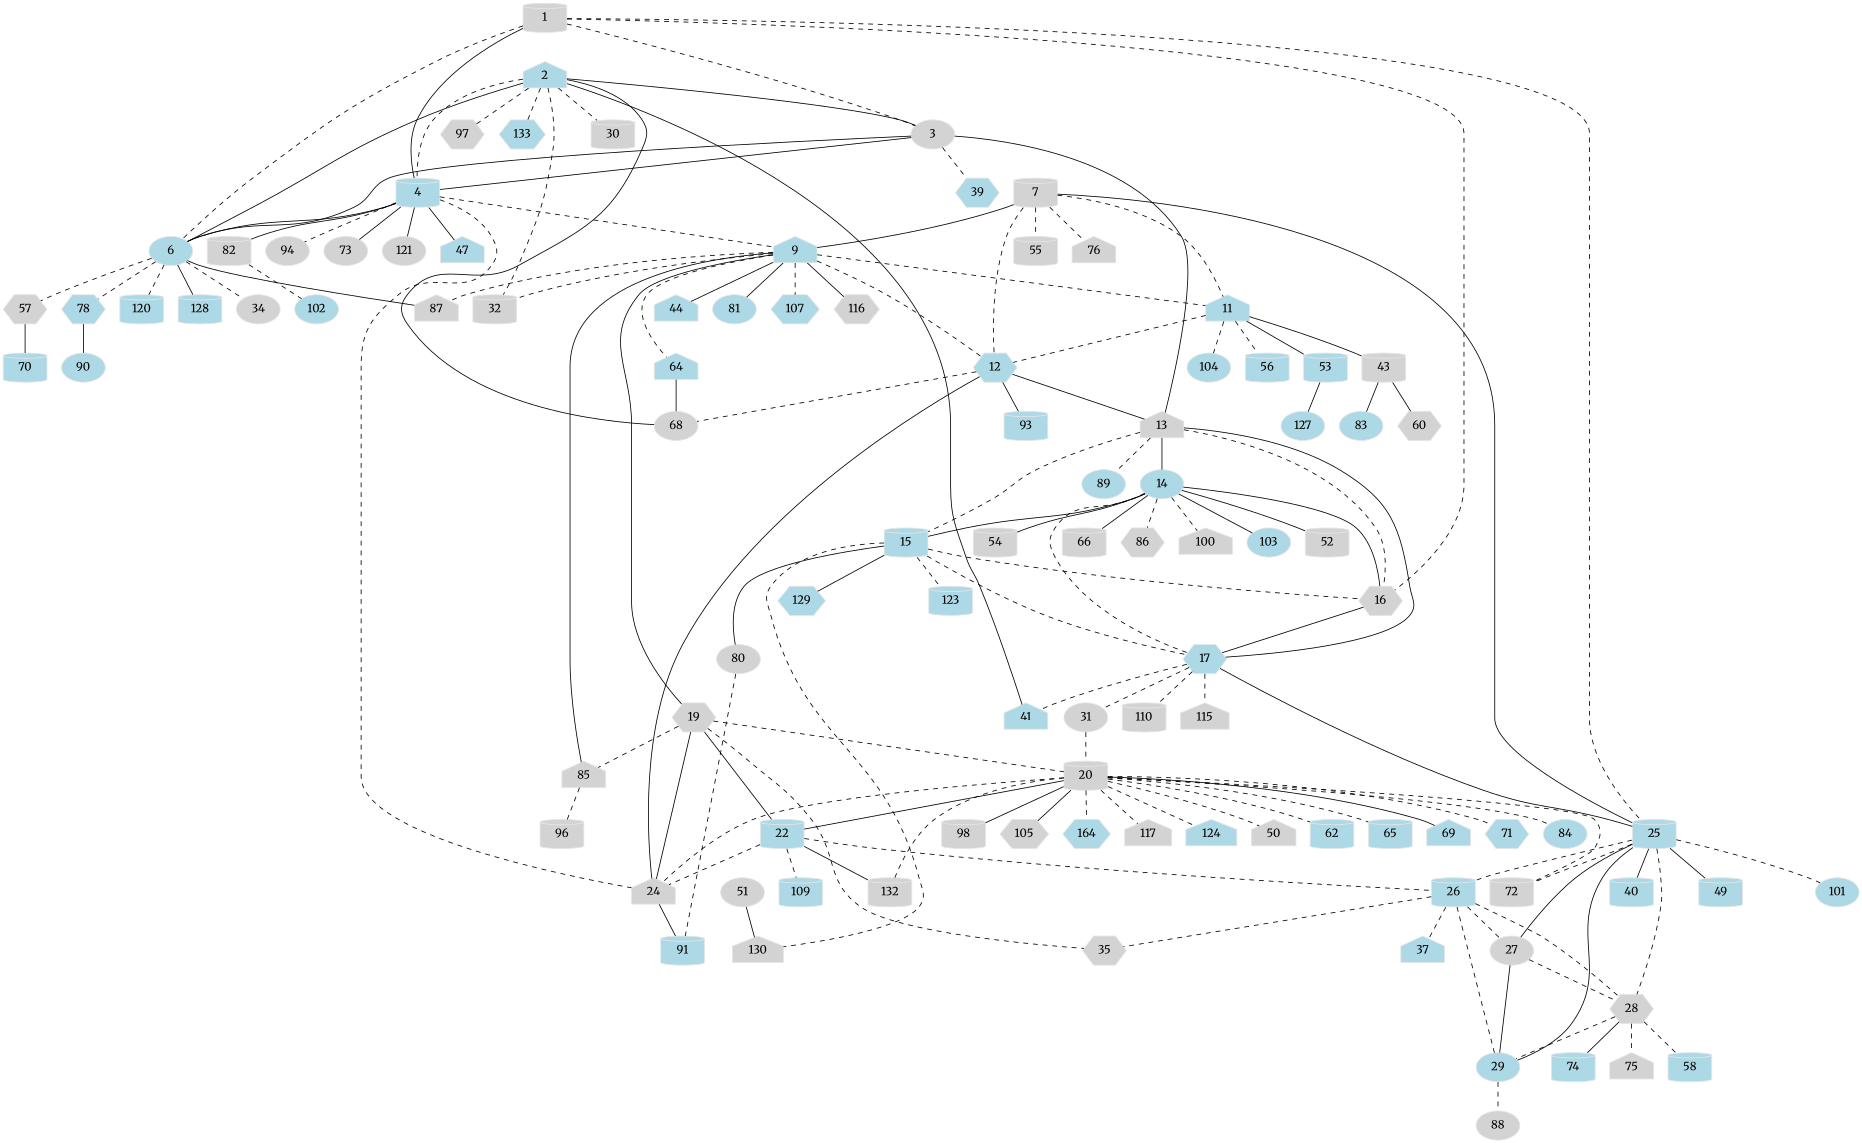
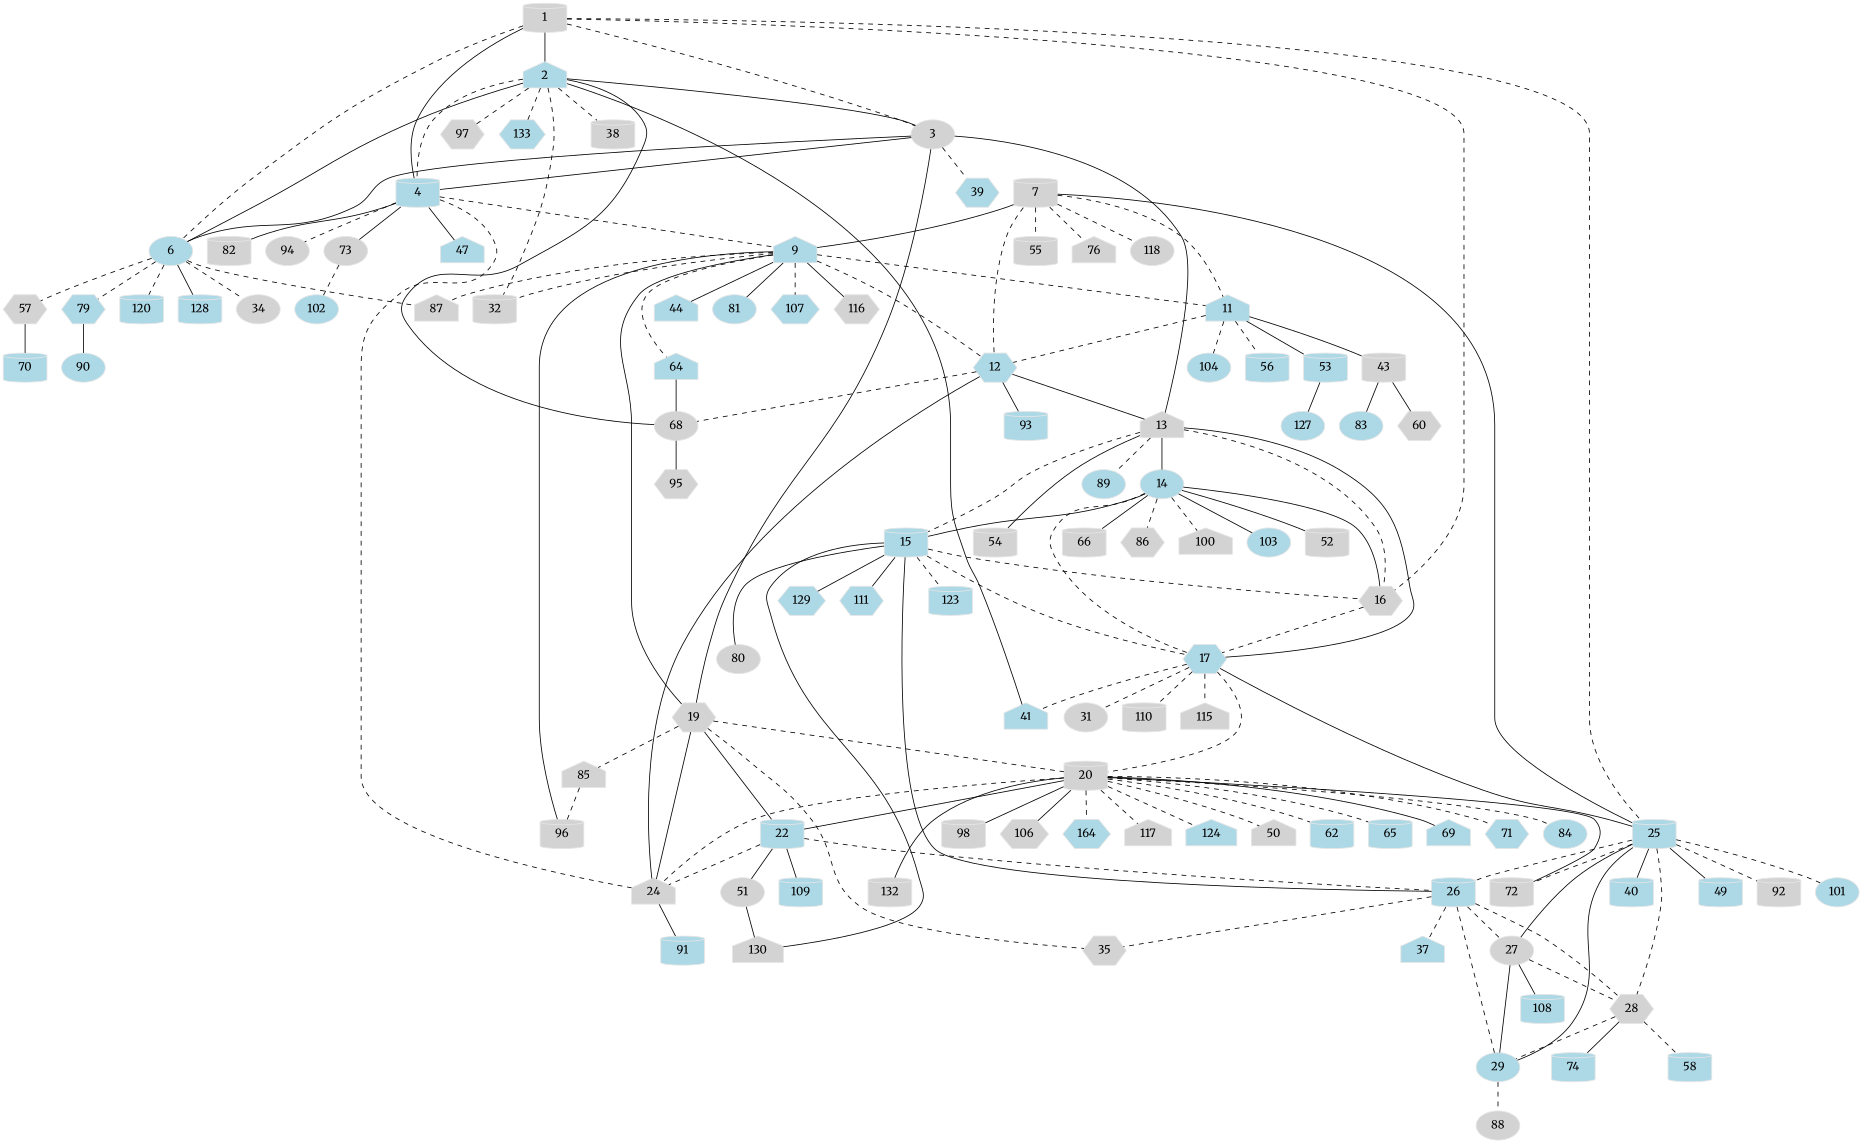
none -> (545, 47)
(613, 134) -> (613, 134)
(291, 221) -> none
(404, 251) -> none
none -> (1152, 251)
(265, 275) -> (331, 280)
(300, 287) -> (300, 287)
(83, 309) -> (83, 309)
none -> (828, 432)
(570, 438) -> (539, 451)
none -> (676, 484)
(1049, 522) -> (1068, 474)
none -> (862, 601)
(1293, 630) -> (1293, 630)
(1086, 747) -> (1207, 749)
(851, 753) -> (851, 753)
(1432, 797) -> (1432, 797)
(711, 805) -> none
(954, 807) -> (954, 807)
(1024, 834) -> (1024, 834)
(792, 863) -> (792, 863)
(838, 864) -> (762, 864)
none -> (1033, 872)
none -> (1779, 892)
none -> (1543, 1009)
(1632, 1067) -> none
